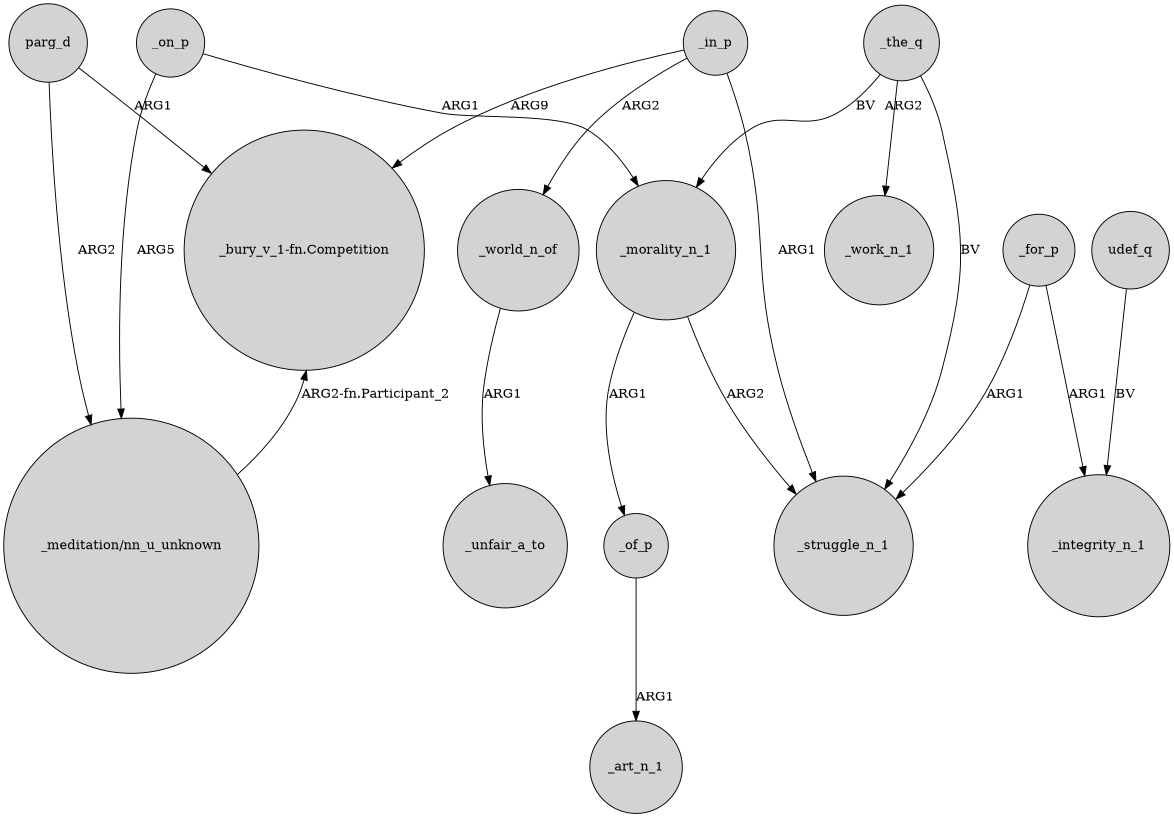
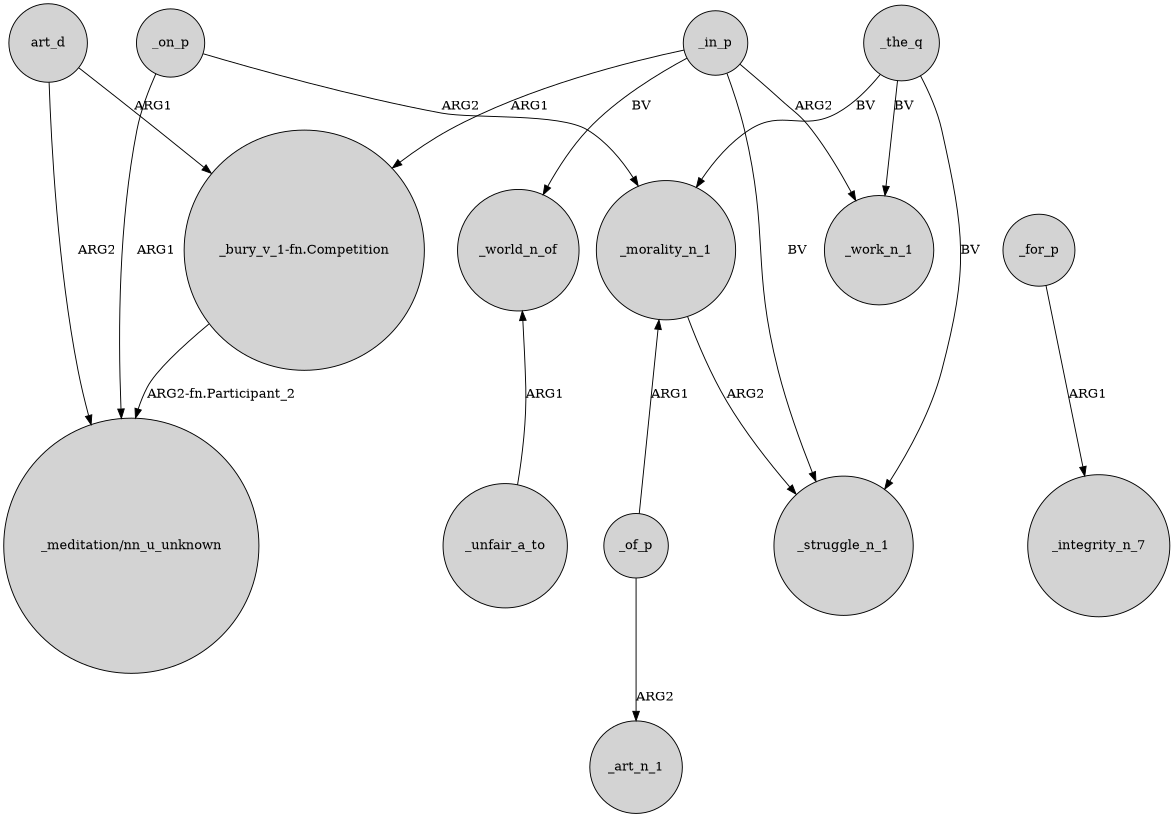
(48, 43) -> (48, 43)
(461, 106) -> (461, 106)
(530, 106) -> (530, 106)
(641, 106) -> (641, 106)
(904, 106) -> (904, 106)
none -> (798, 115)
(156, 250) -> (156, 250)
(797, 250) -> (797, 250)
(1131, 250) -> none
(483, 391) -> (526, 403)
(982, 398) -> none
(607, 408) -> (649, 422)
(277, 432) -> (167, 362)
(1099, 546) -> (1099, 546)
(655, 697) -> (655, 697)
